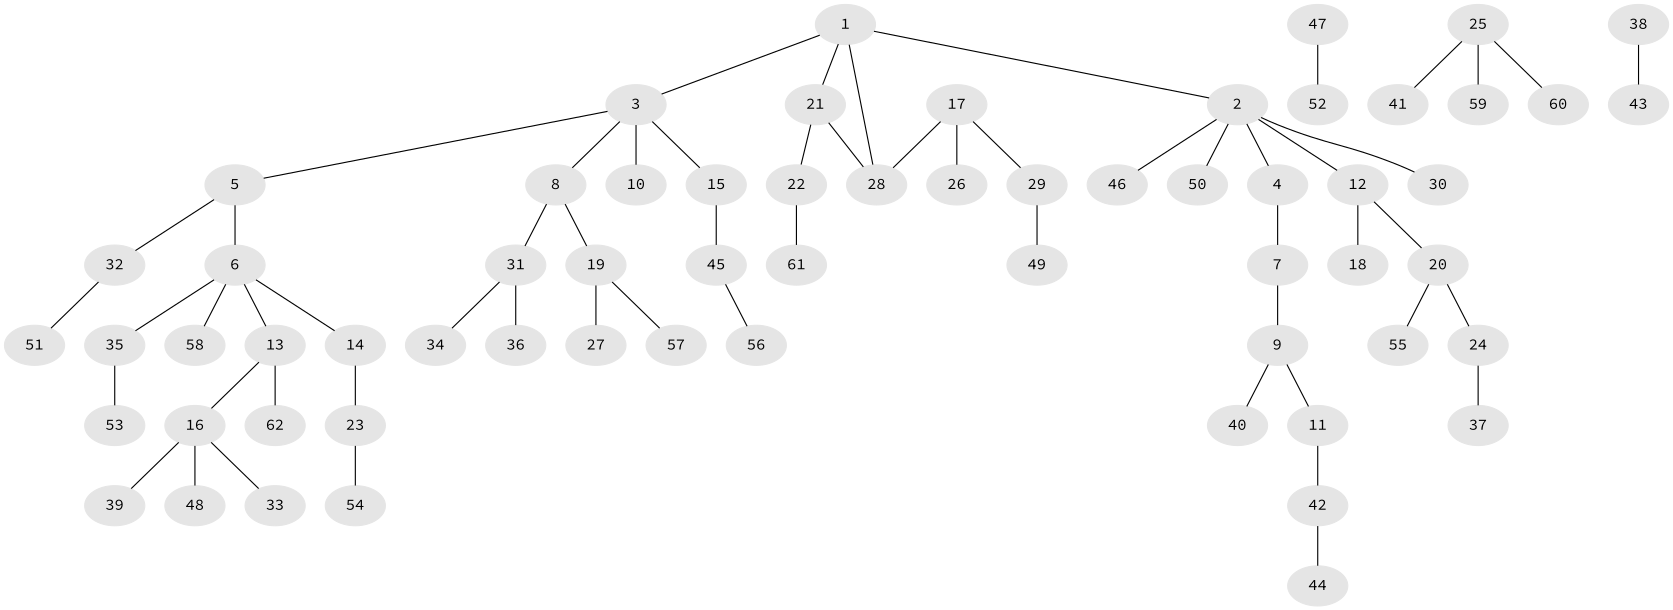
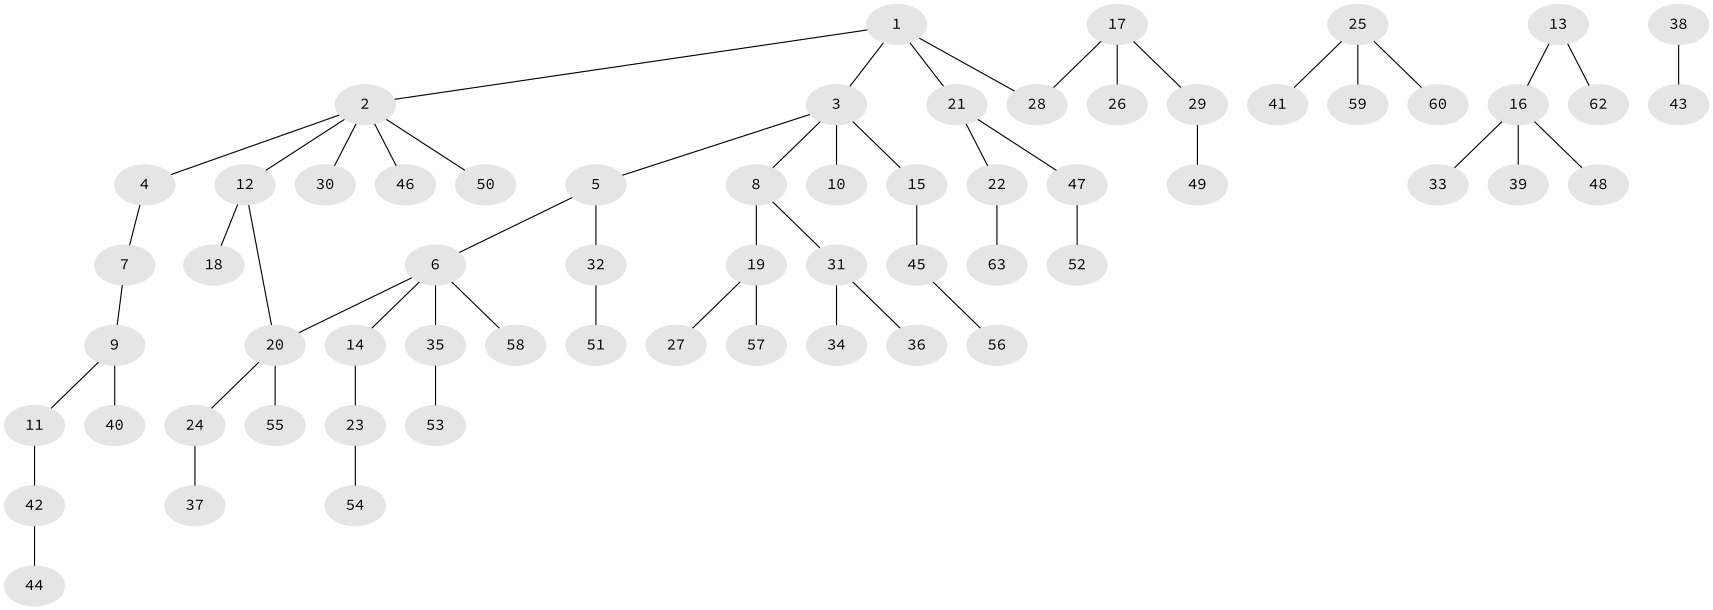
(846, 145) -> (1017, 145)
(796, 265) -> (997, 265)
(255, 305) -> (355, 305)
